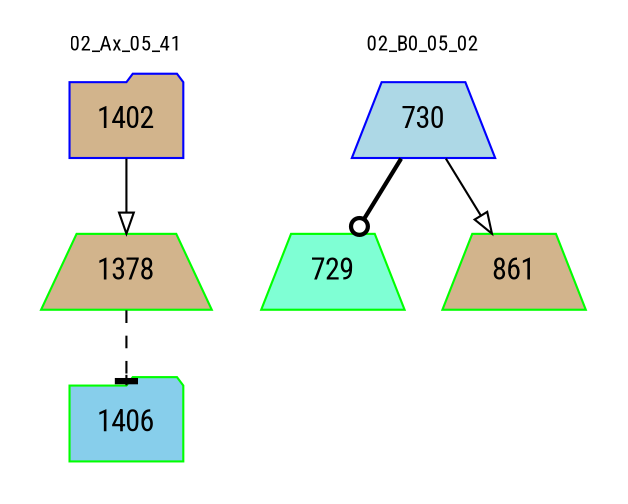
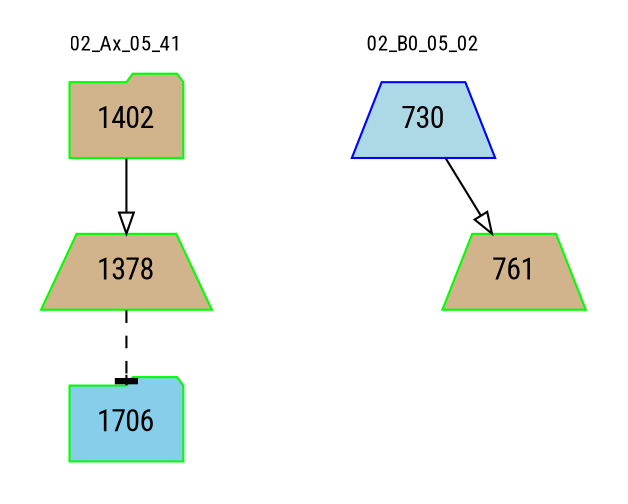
(126, 120) -> (126, 120)
(333, 272) -> none
(514, 272) -> (514, 272)
(126, 423) -> (126, 423)
